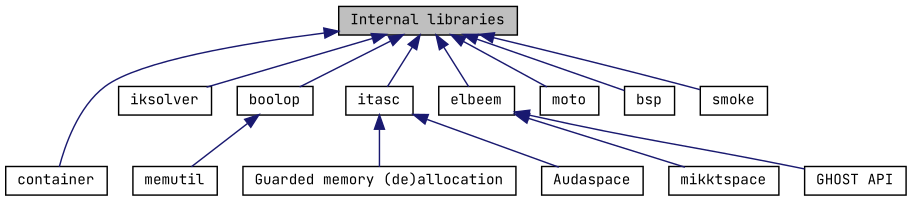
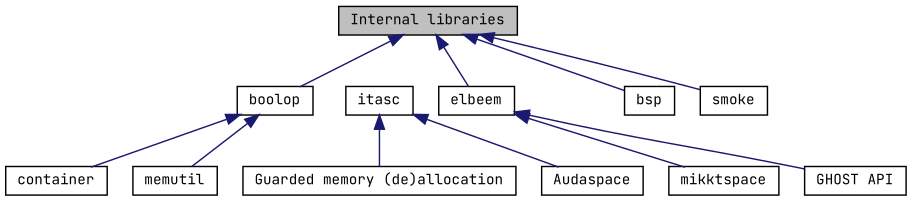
(166, 62) -> (159, 143)
(400, 67) -> none
(165, 101) -> none
(570, 101) -> none
